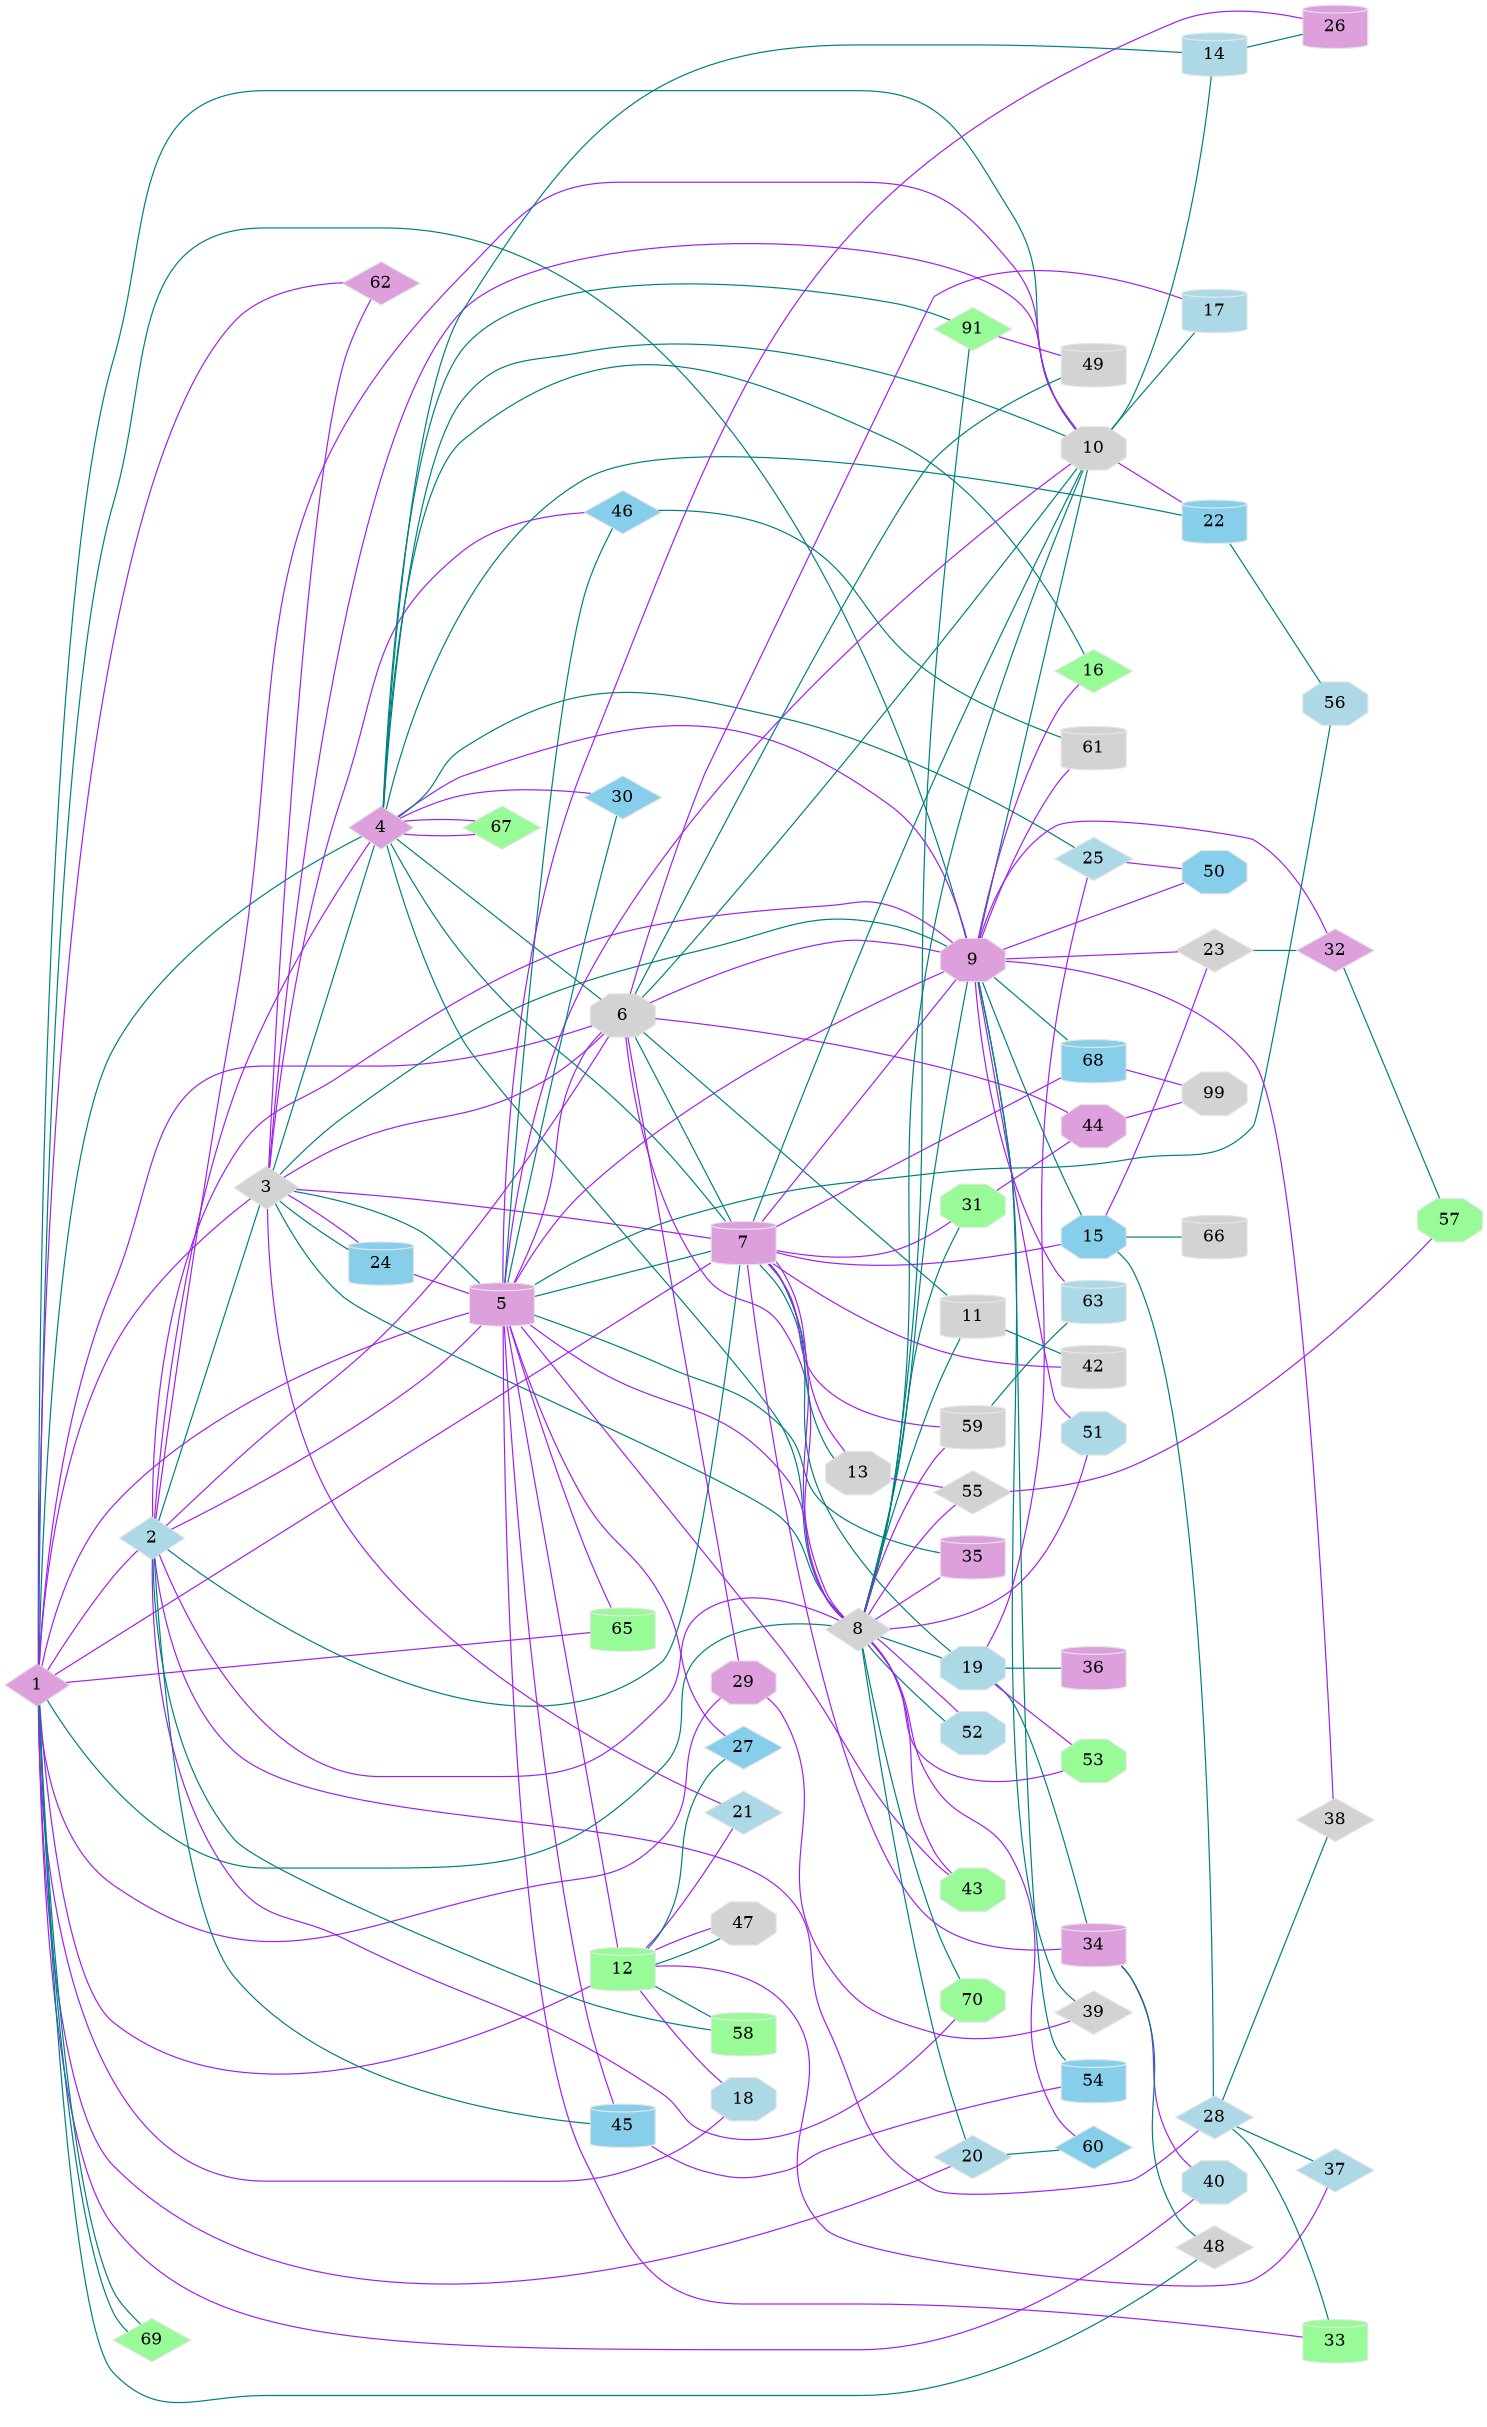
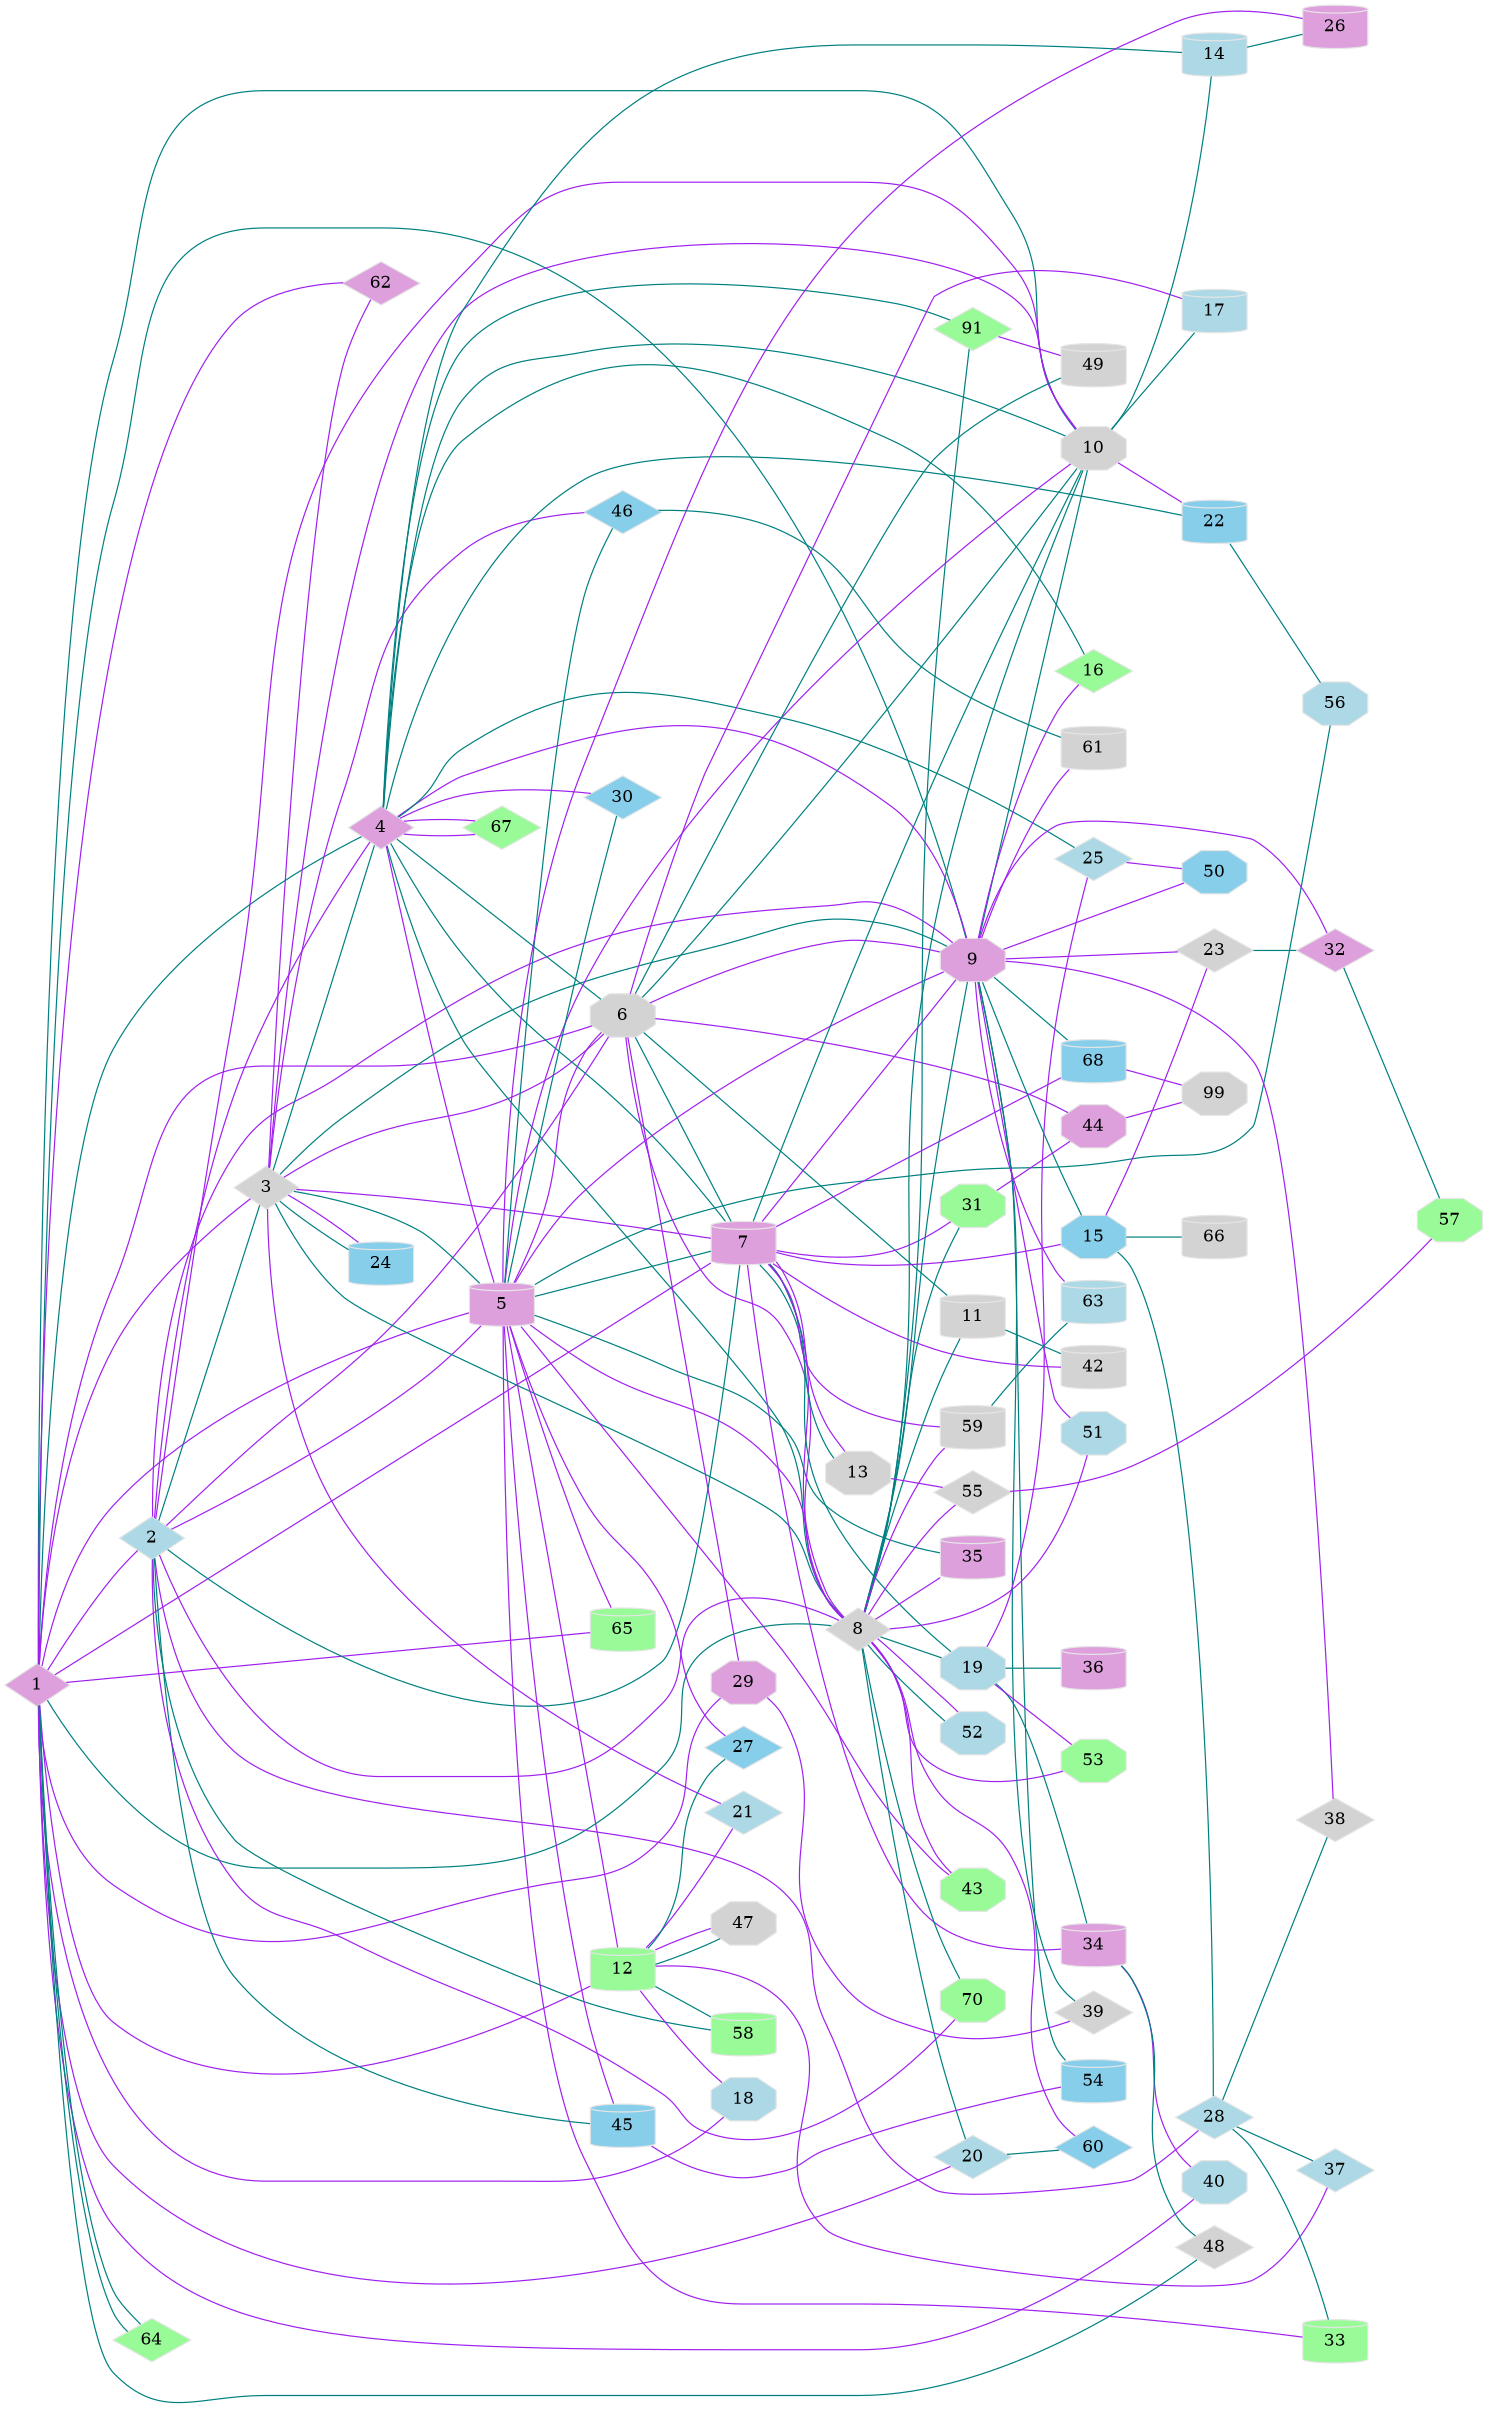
(441, 1284) -> (439, 1076)
(152, 2340) -> (152, 2340)
